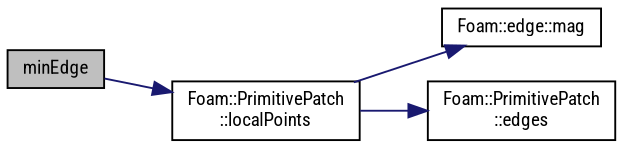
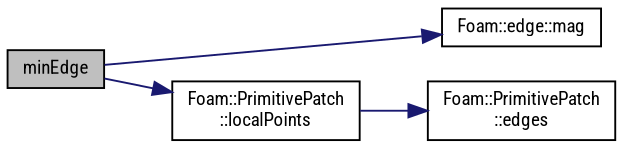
(400, 67) -> (263, 51)
